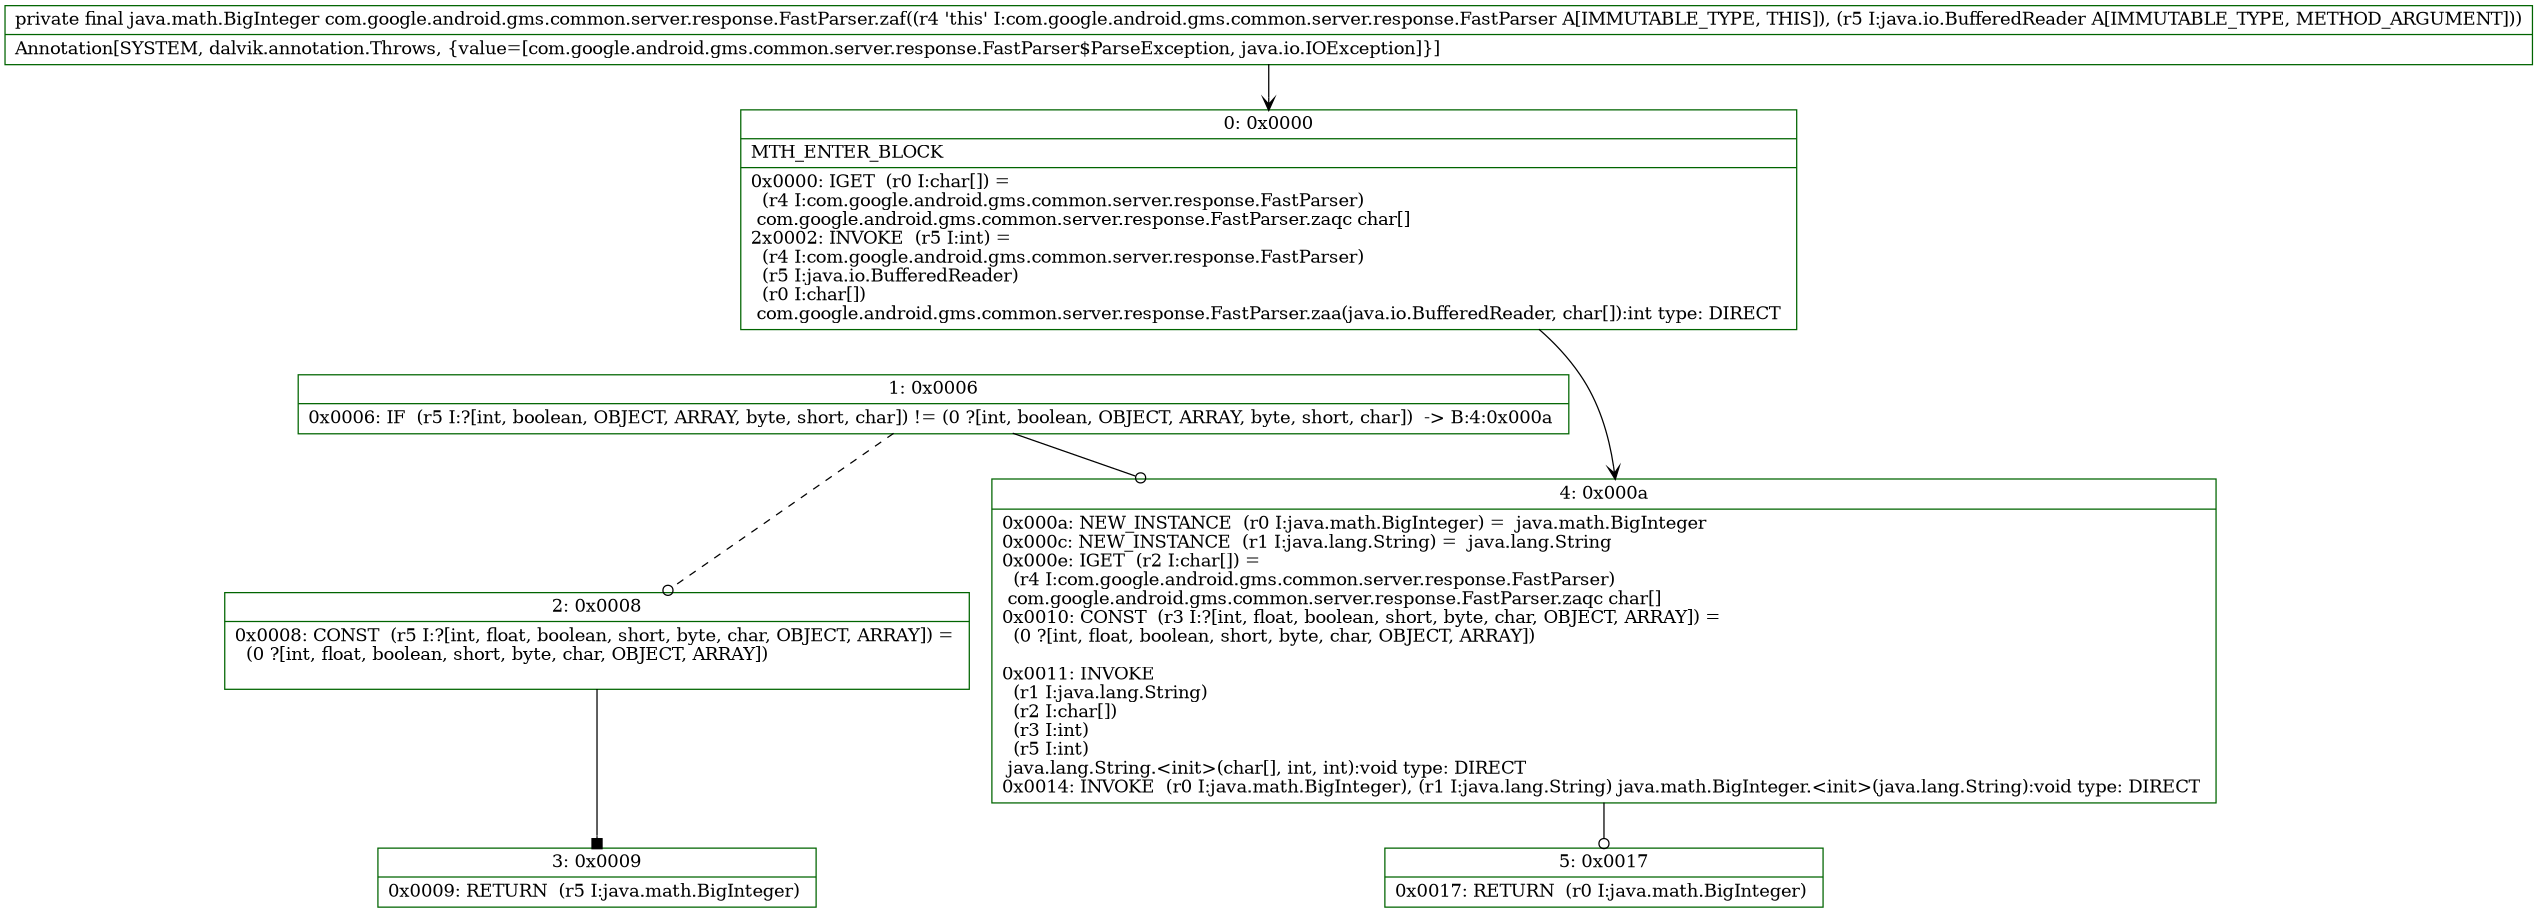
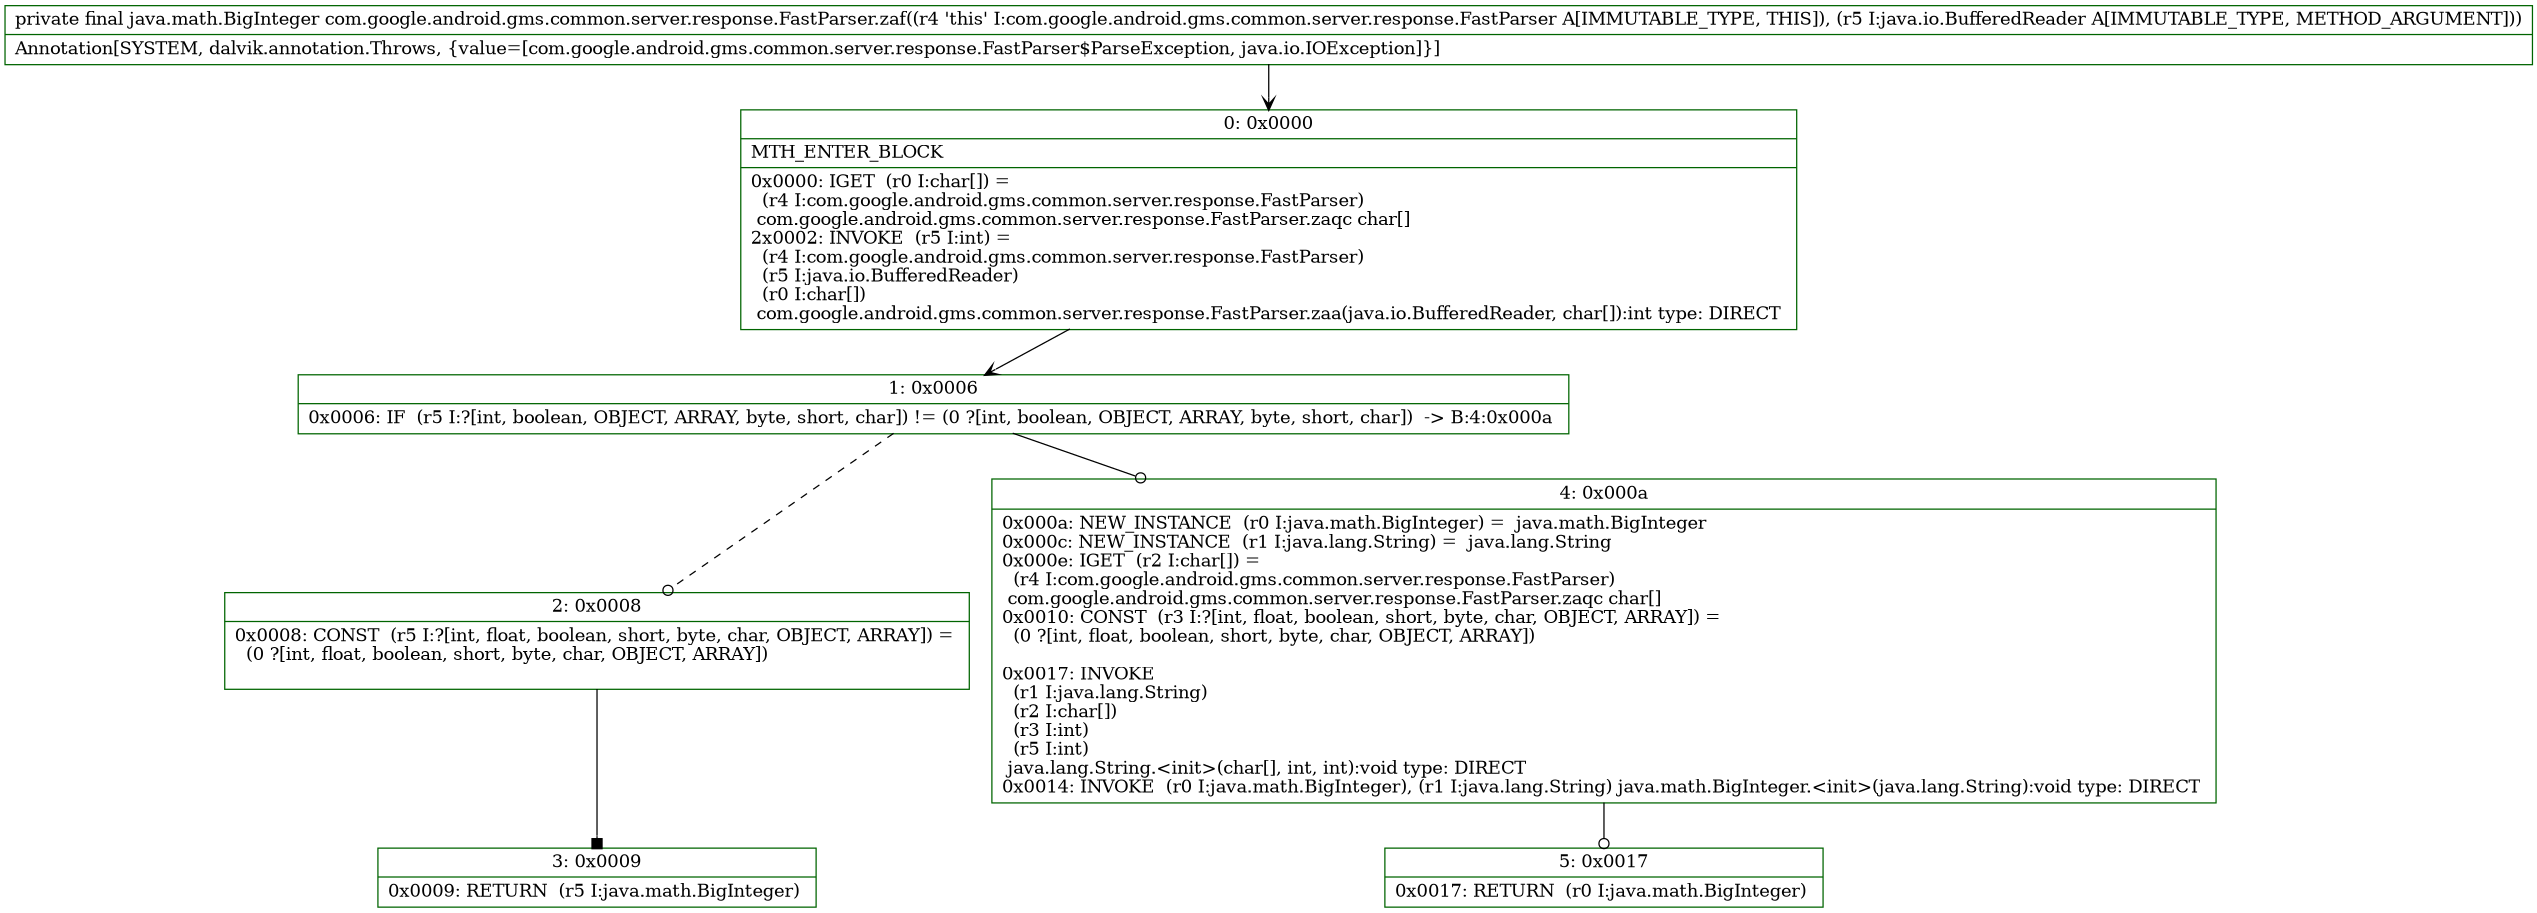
(1590, 391) -> (1033, 349)
(1084, 674) -> (1084, 674)
